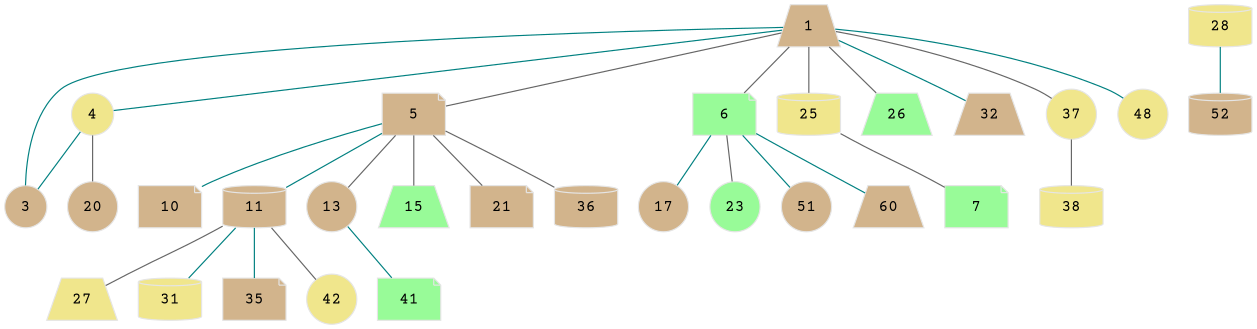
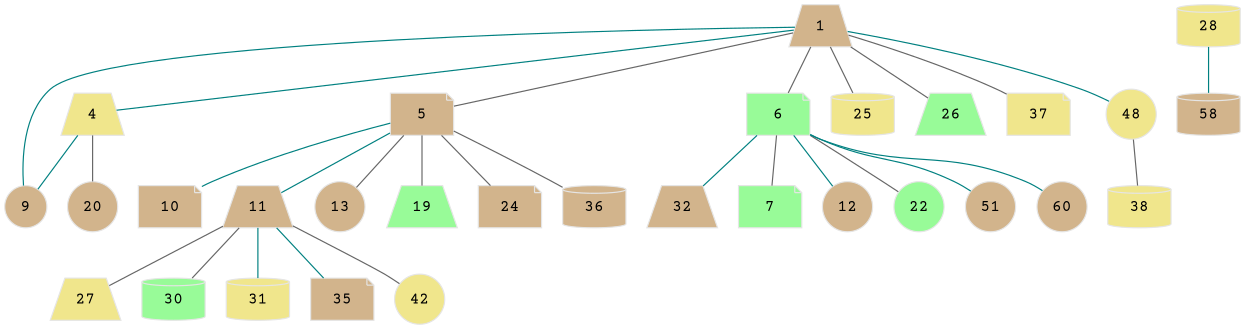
(902, 70) -> (730, 161)
(93, 114) -> (93, 114)
(1071, 114) -> (1039, 114)
(1220, 114) -> (1209, 114)
(893, 160) -> (774, 161)
(1071, 163) -> (1135, 163)
(26, 207) -> (26, 207)
(254, 207) -> (258, 207)
(414, 207) -> (422, 207)
(502, 207) -> (510, 207)
(663, 207) -> (848, 207)
(735, 207) -> (919, 207)
(889, 207) -> (1062, 207)
none -> (173, 299)
(409, 299) -> none
